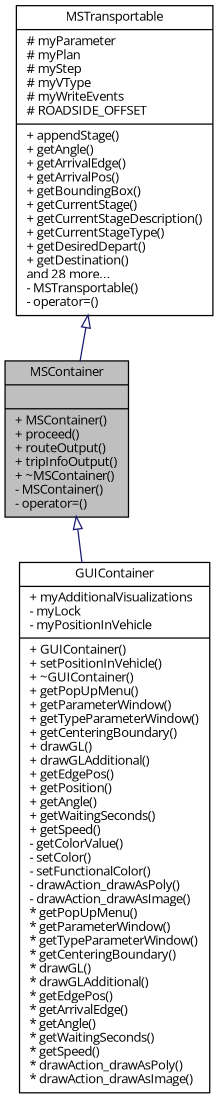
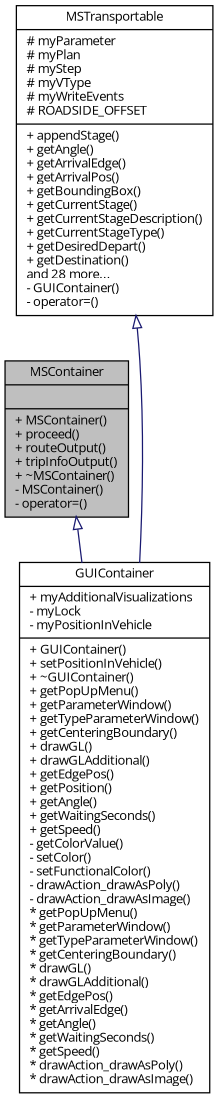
(83, 288) -> (73, 288)
(83, 345) -> (142, 445)
